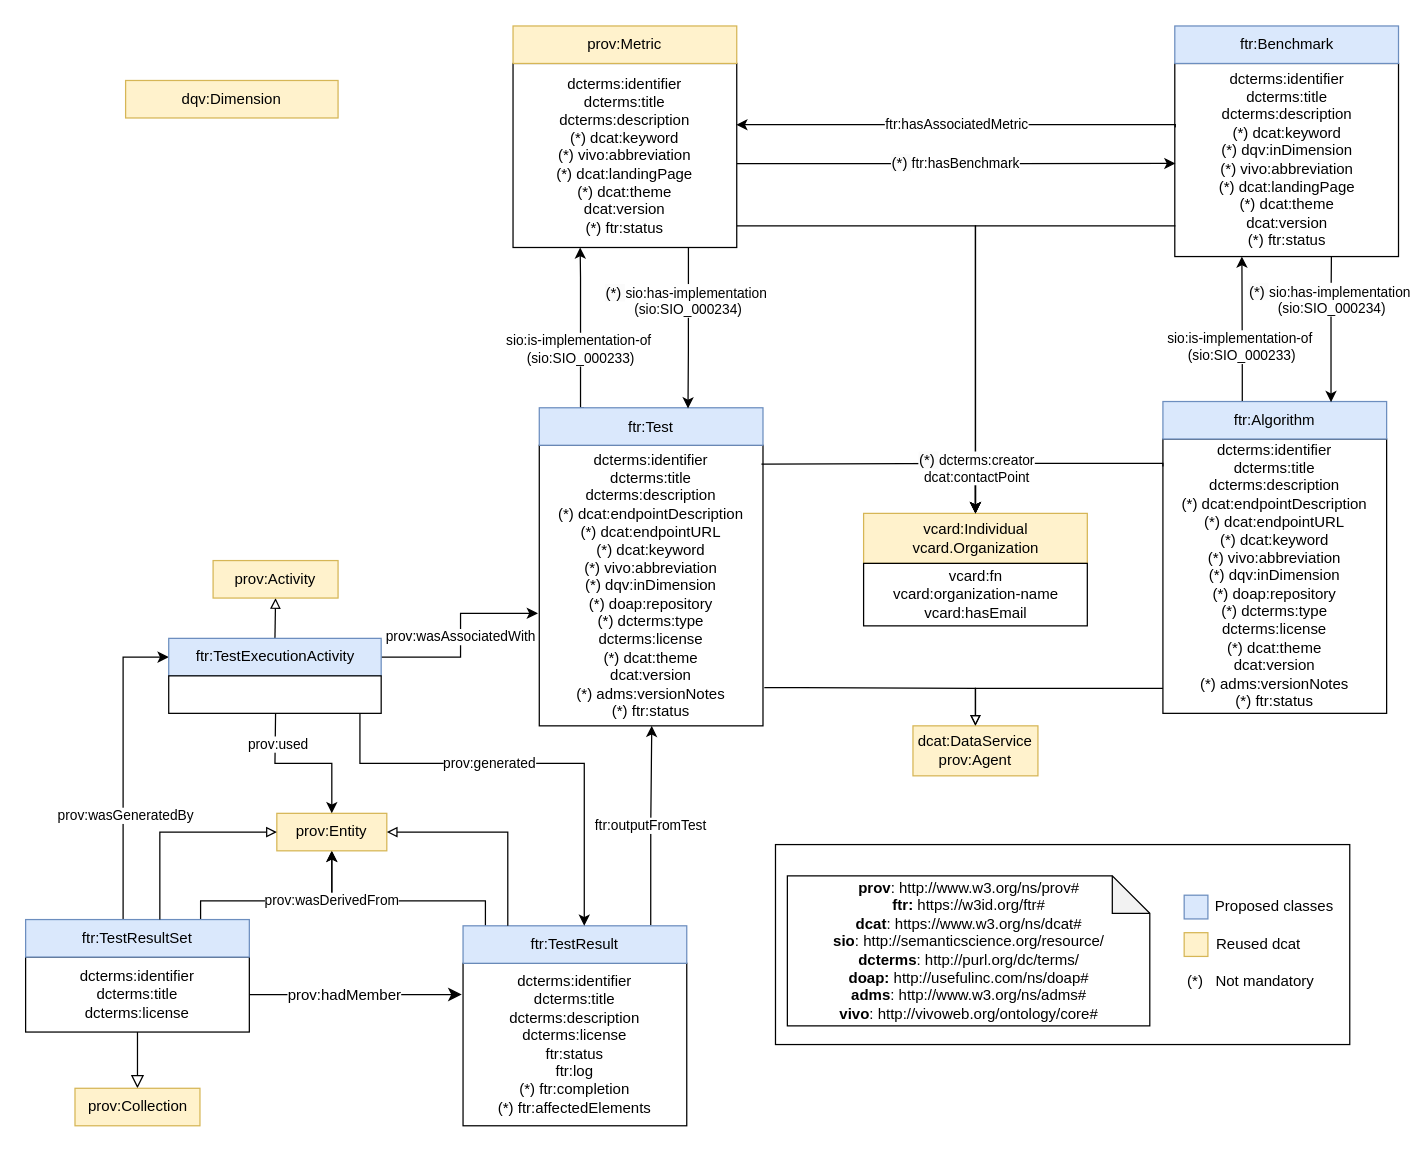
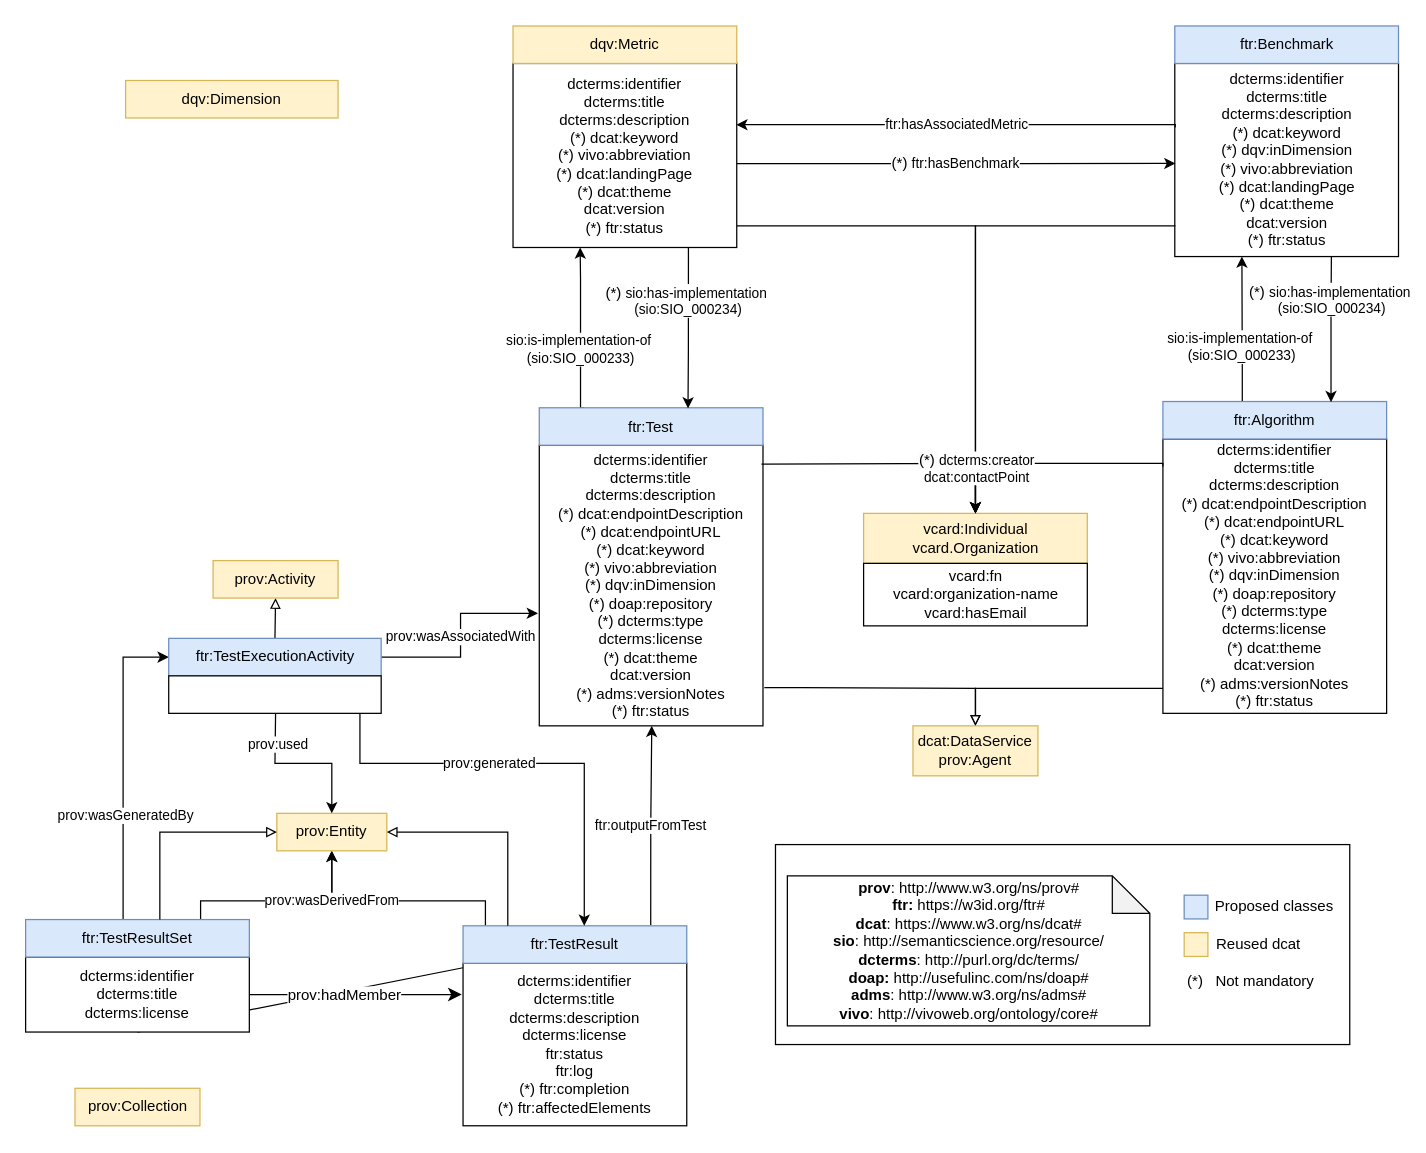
(625, 44) -> (625, 44)
(138, 1053) -> (415, 977)
